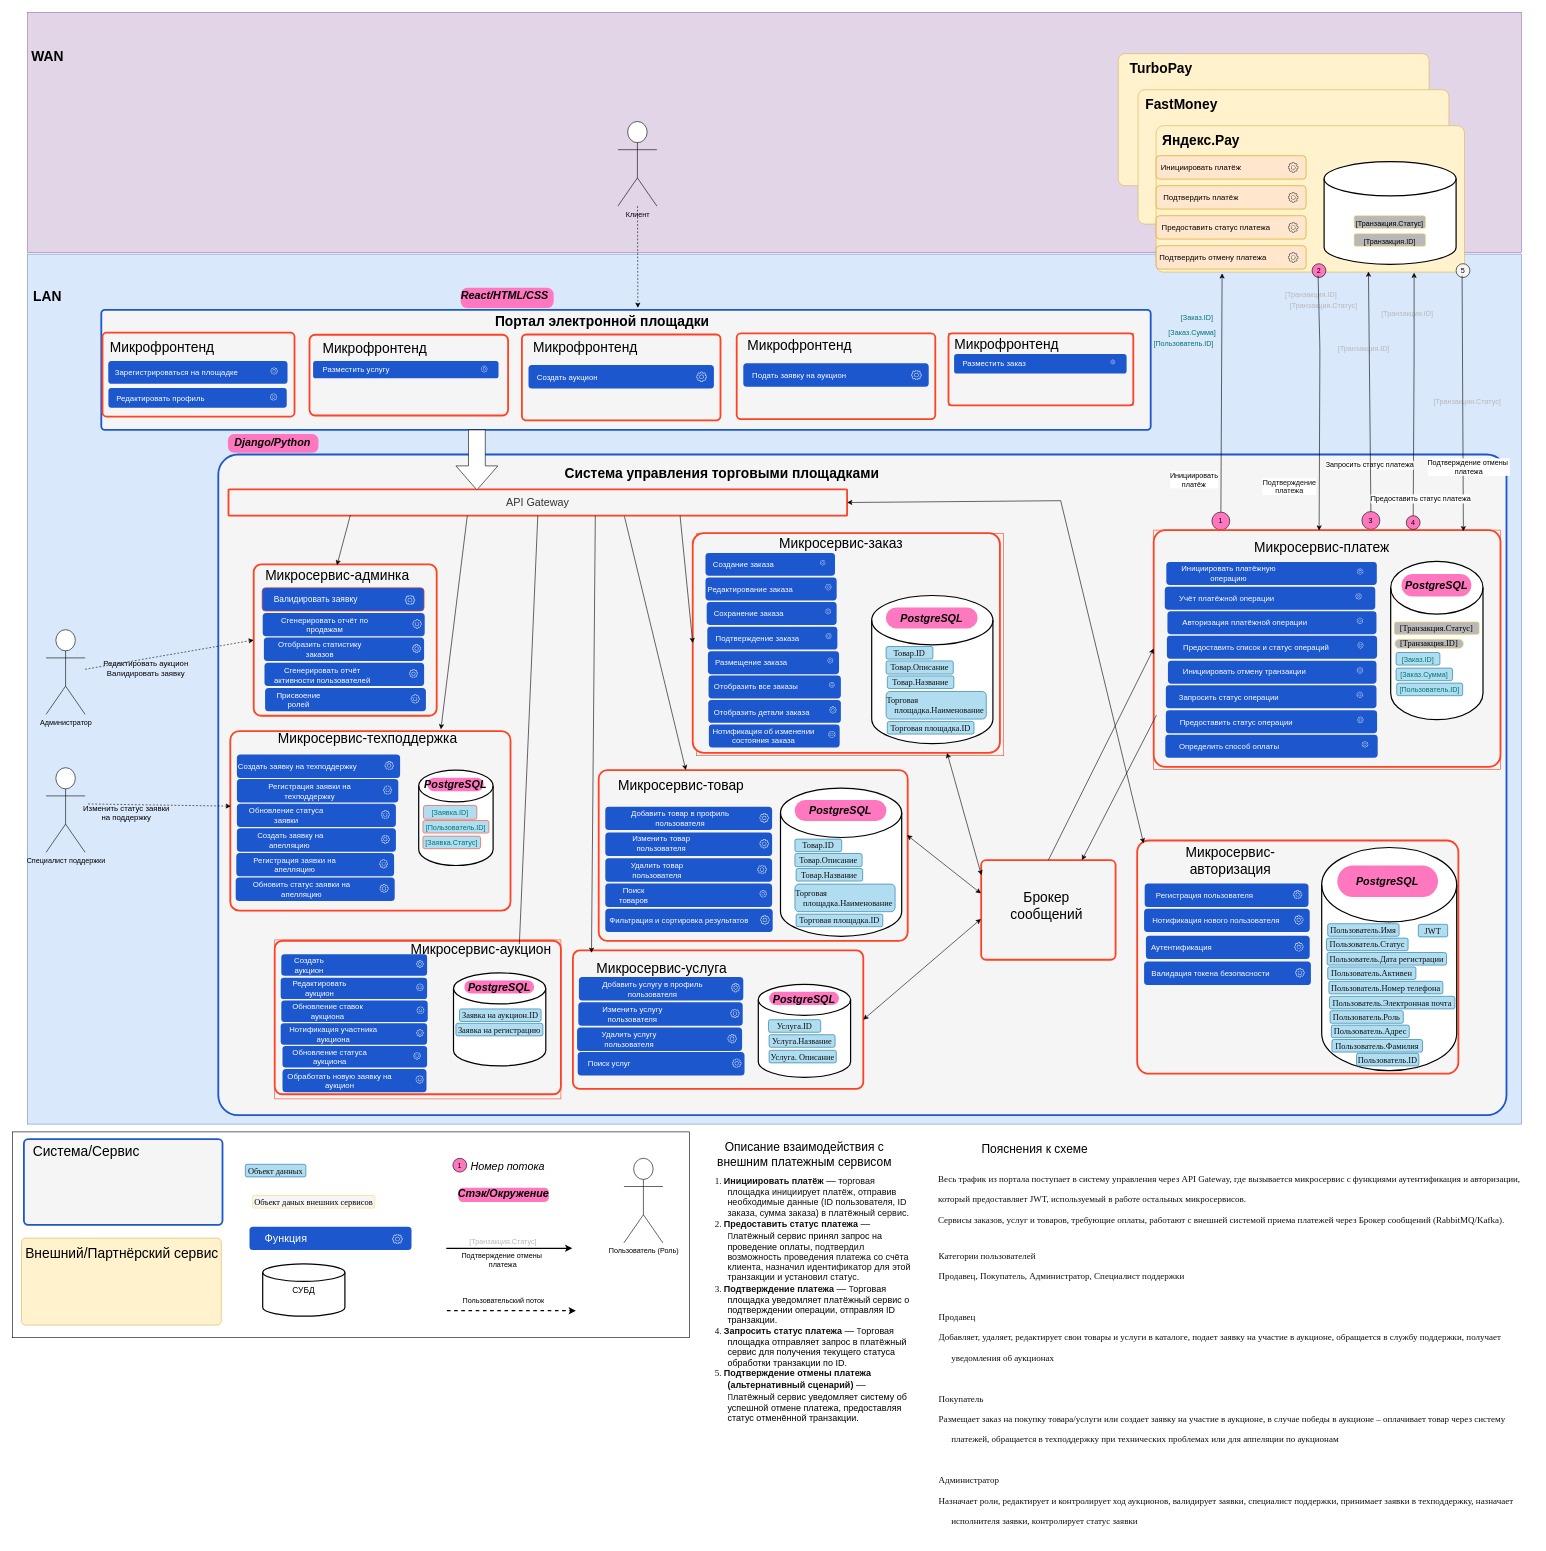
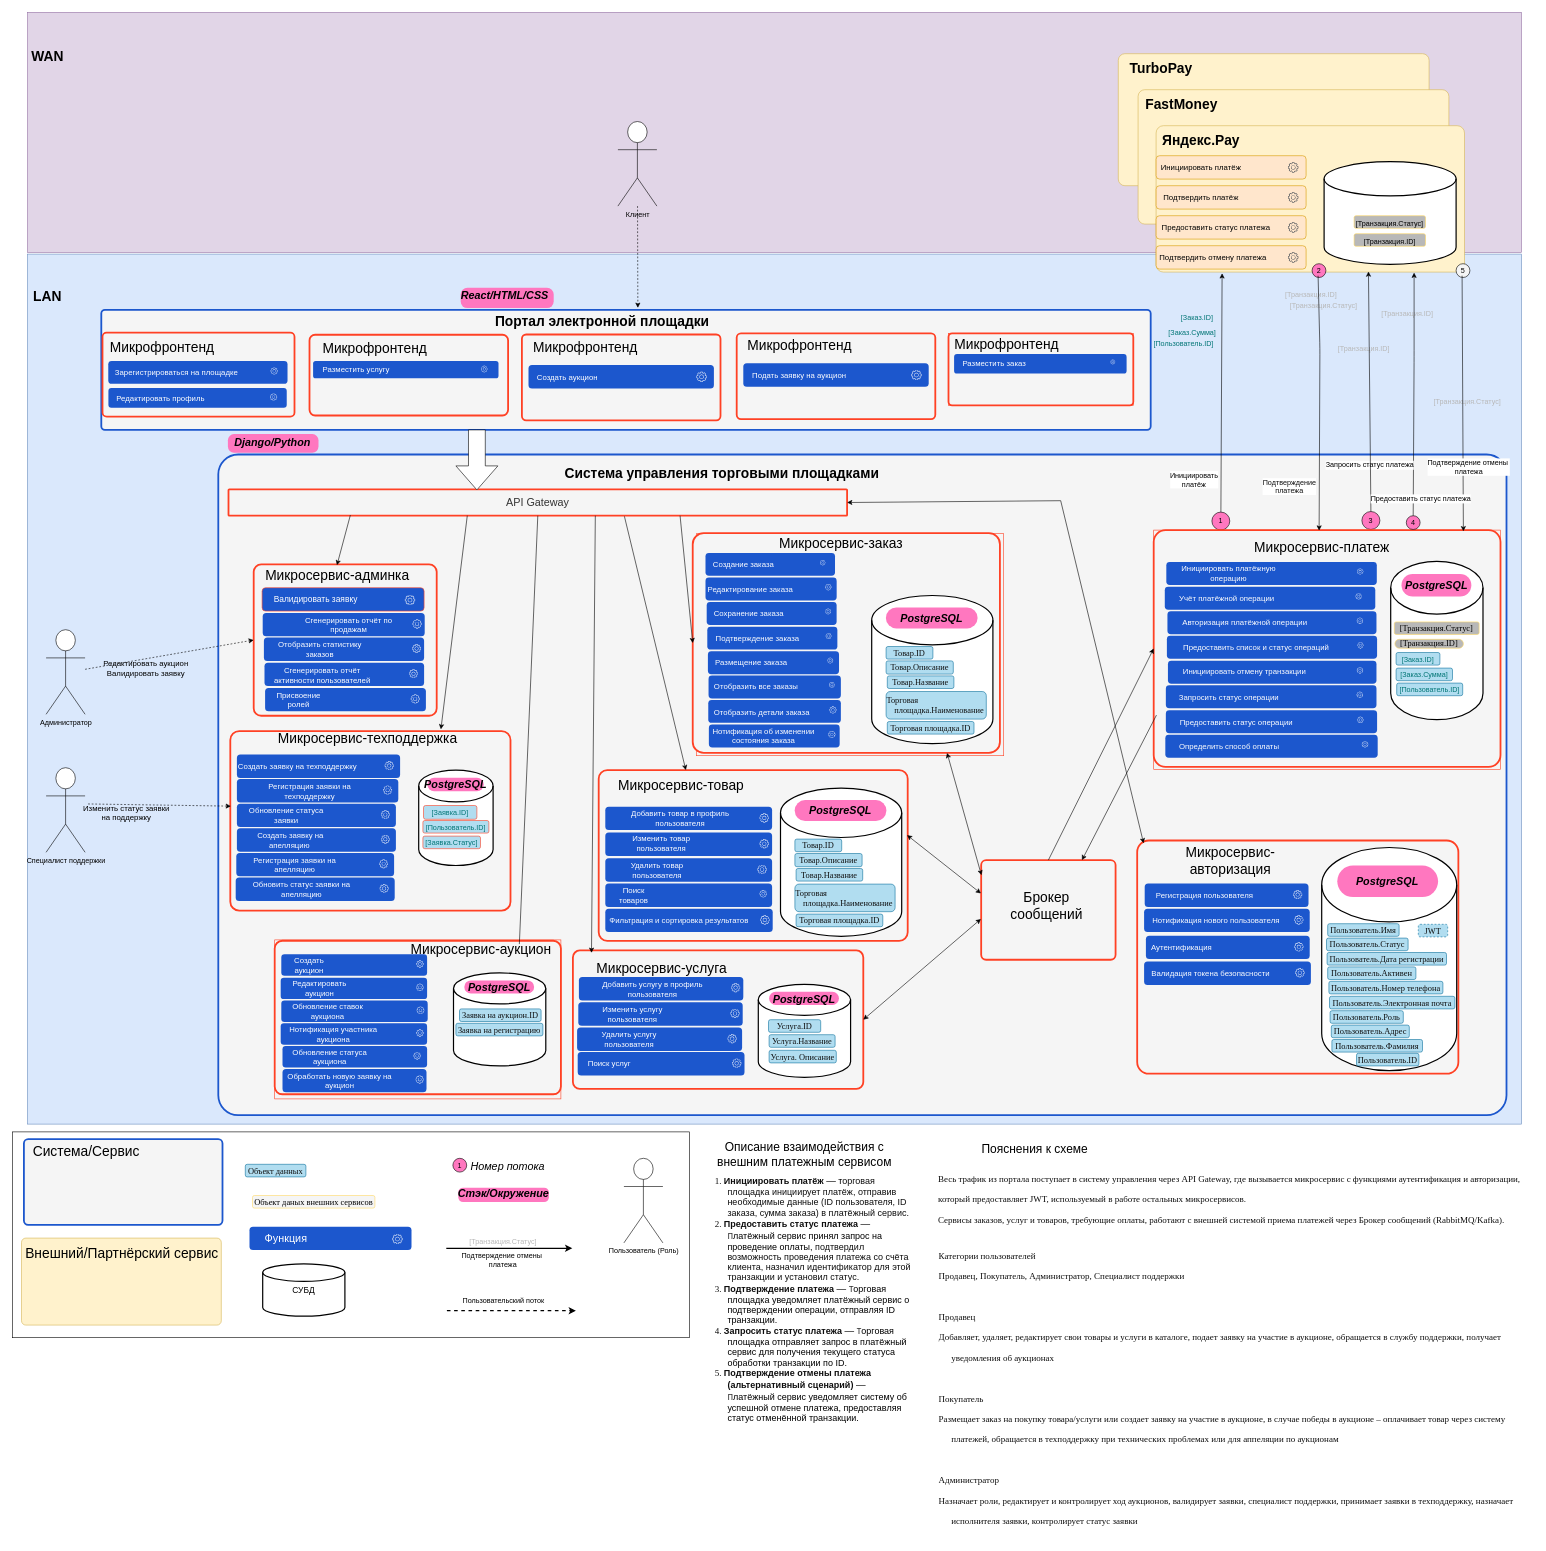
(325, 625) -> (349, 625)
(1433, 931) -> (1433, 931)
